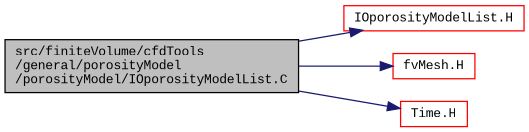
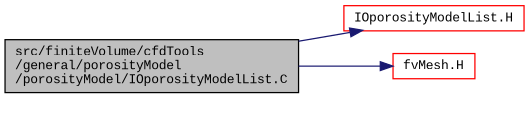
(434, 114) -> none
